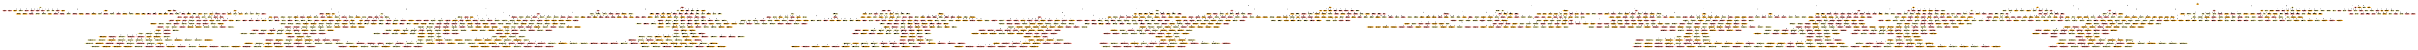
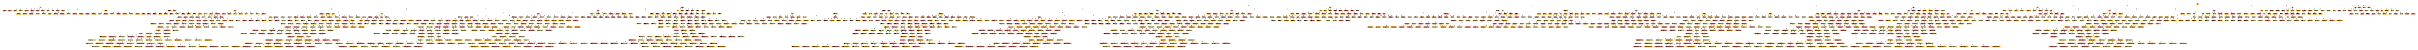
(1953, 14) -> none
